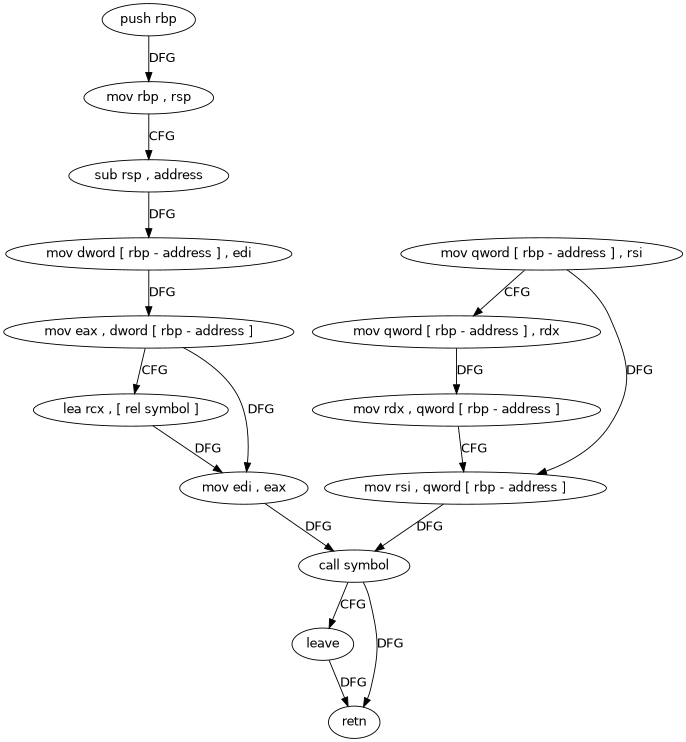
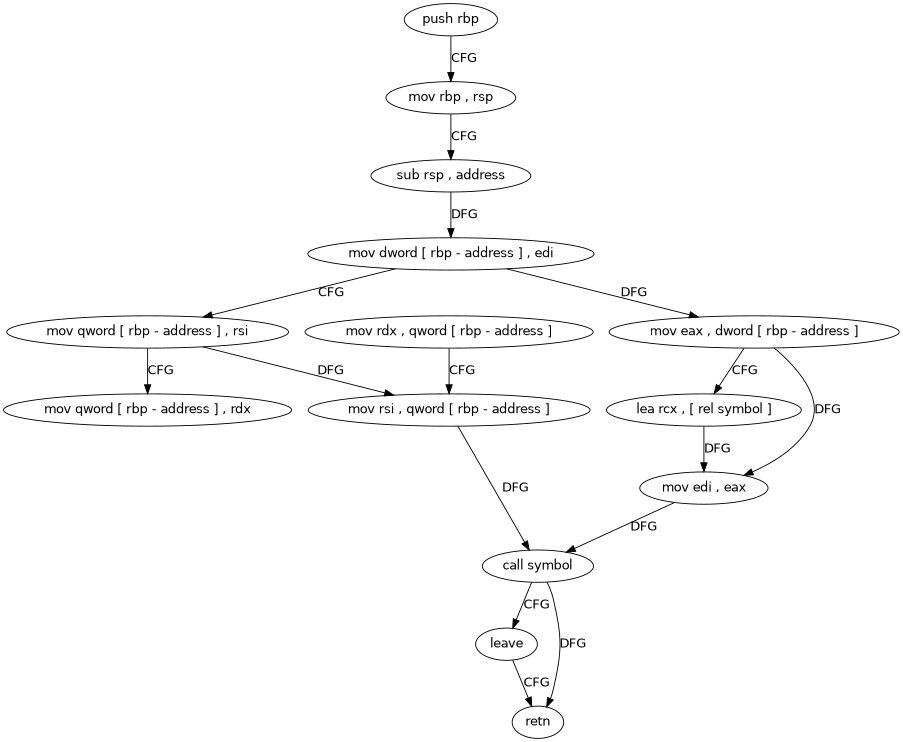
(162, 59) -> (464, 59)
none -> (304, 292)
(457, 366) -> none
(353, 683) -> (537, 683)
